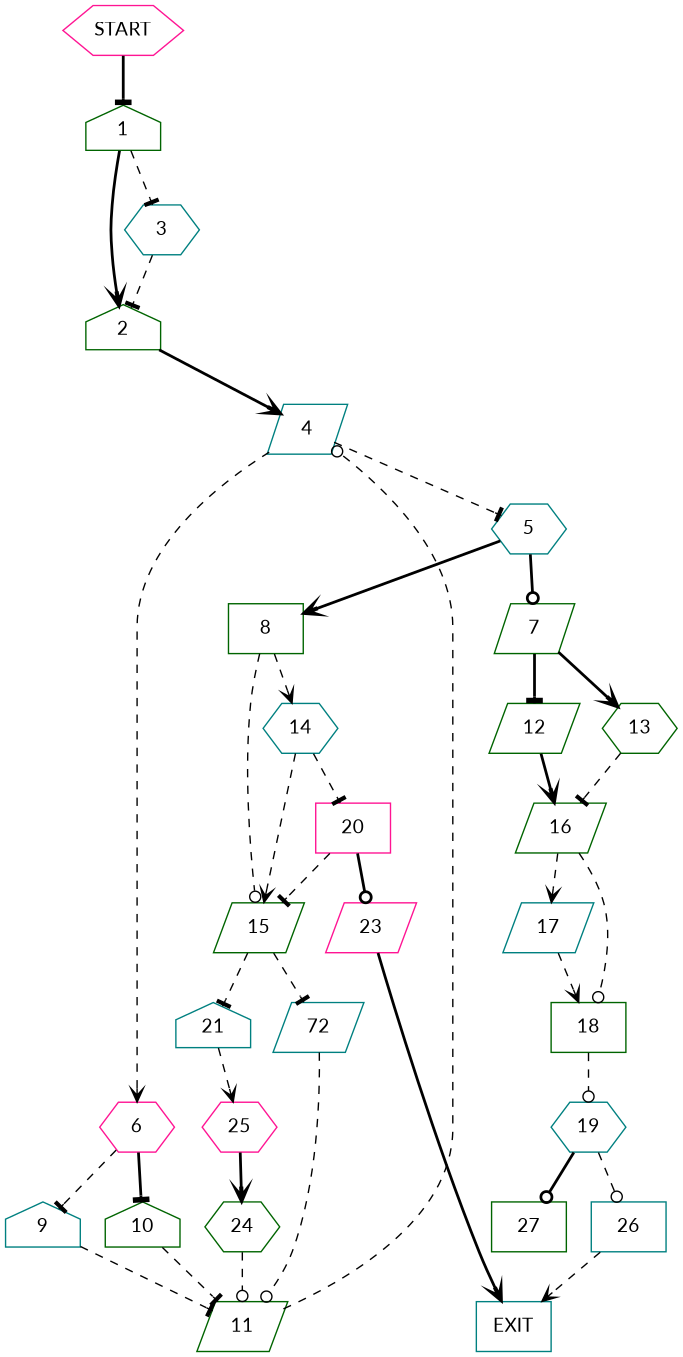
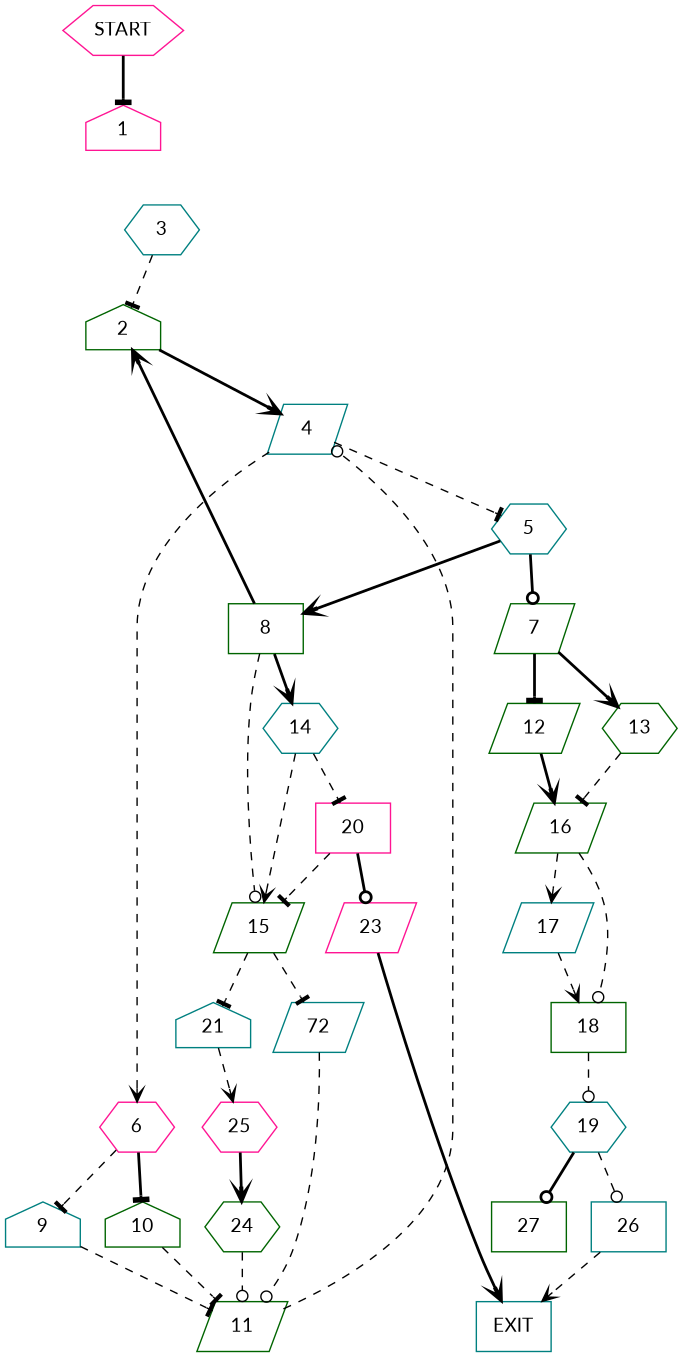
(123, 130) -> (123, 130)
(140, 175) -> none
(111, 222) -> (196, 483)
(281, 672) -> (281, 672)
